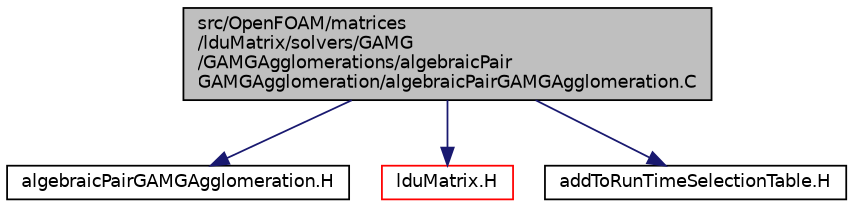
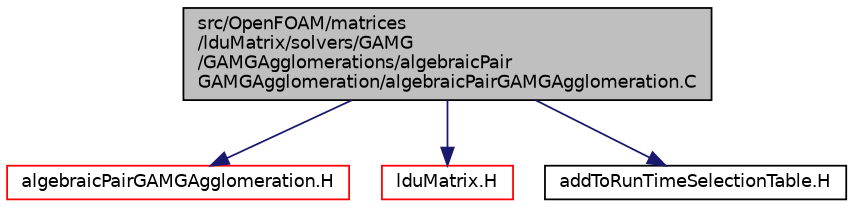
(178, 183) -> (178, 183)
